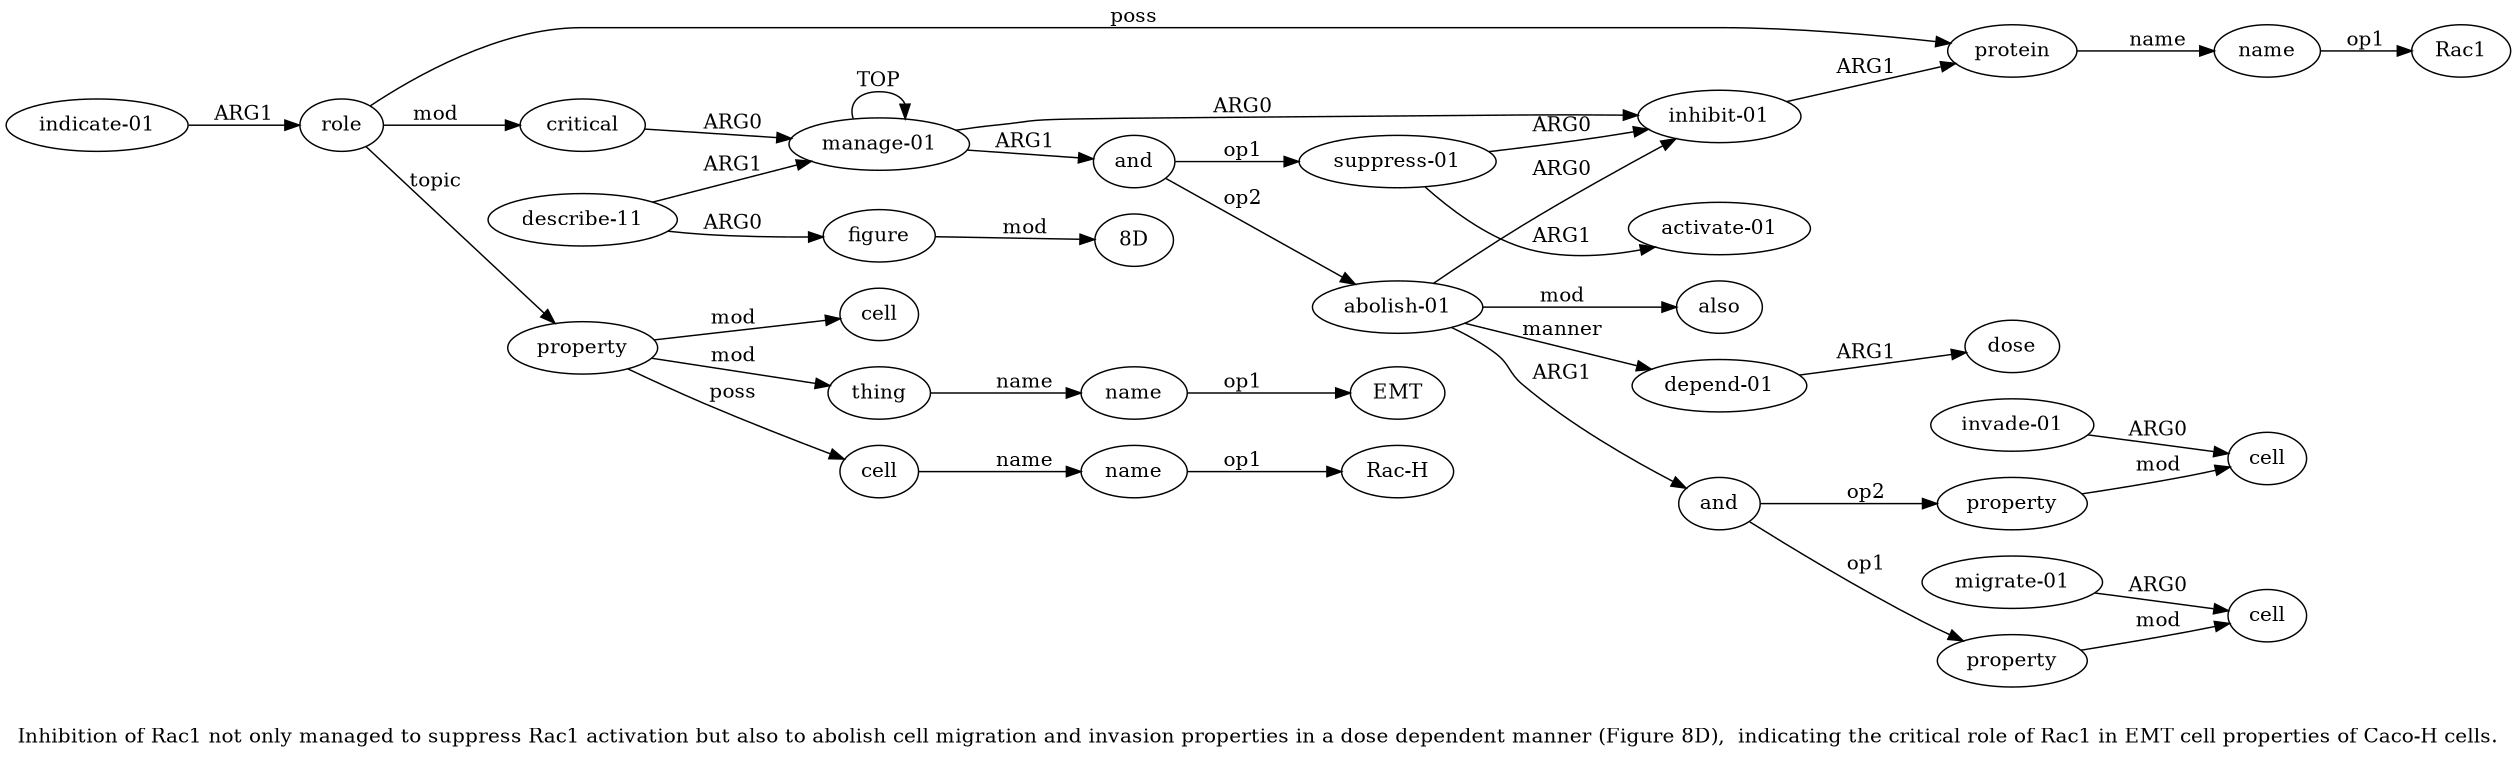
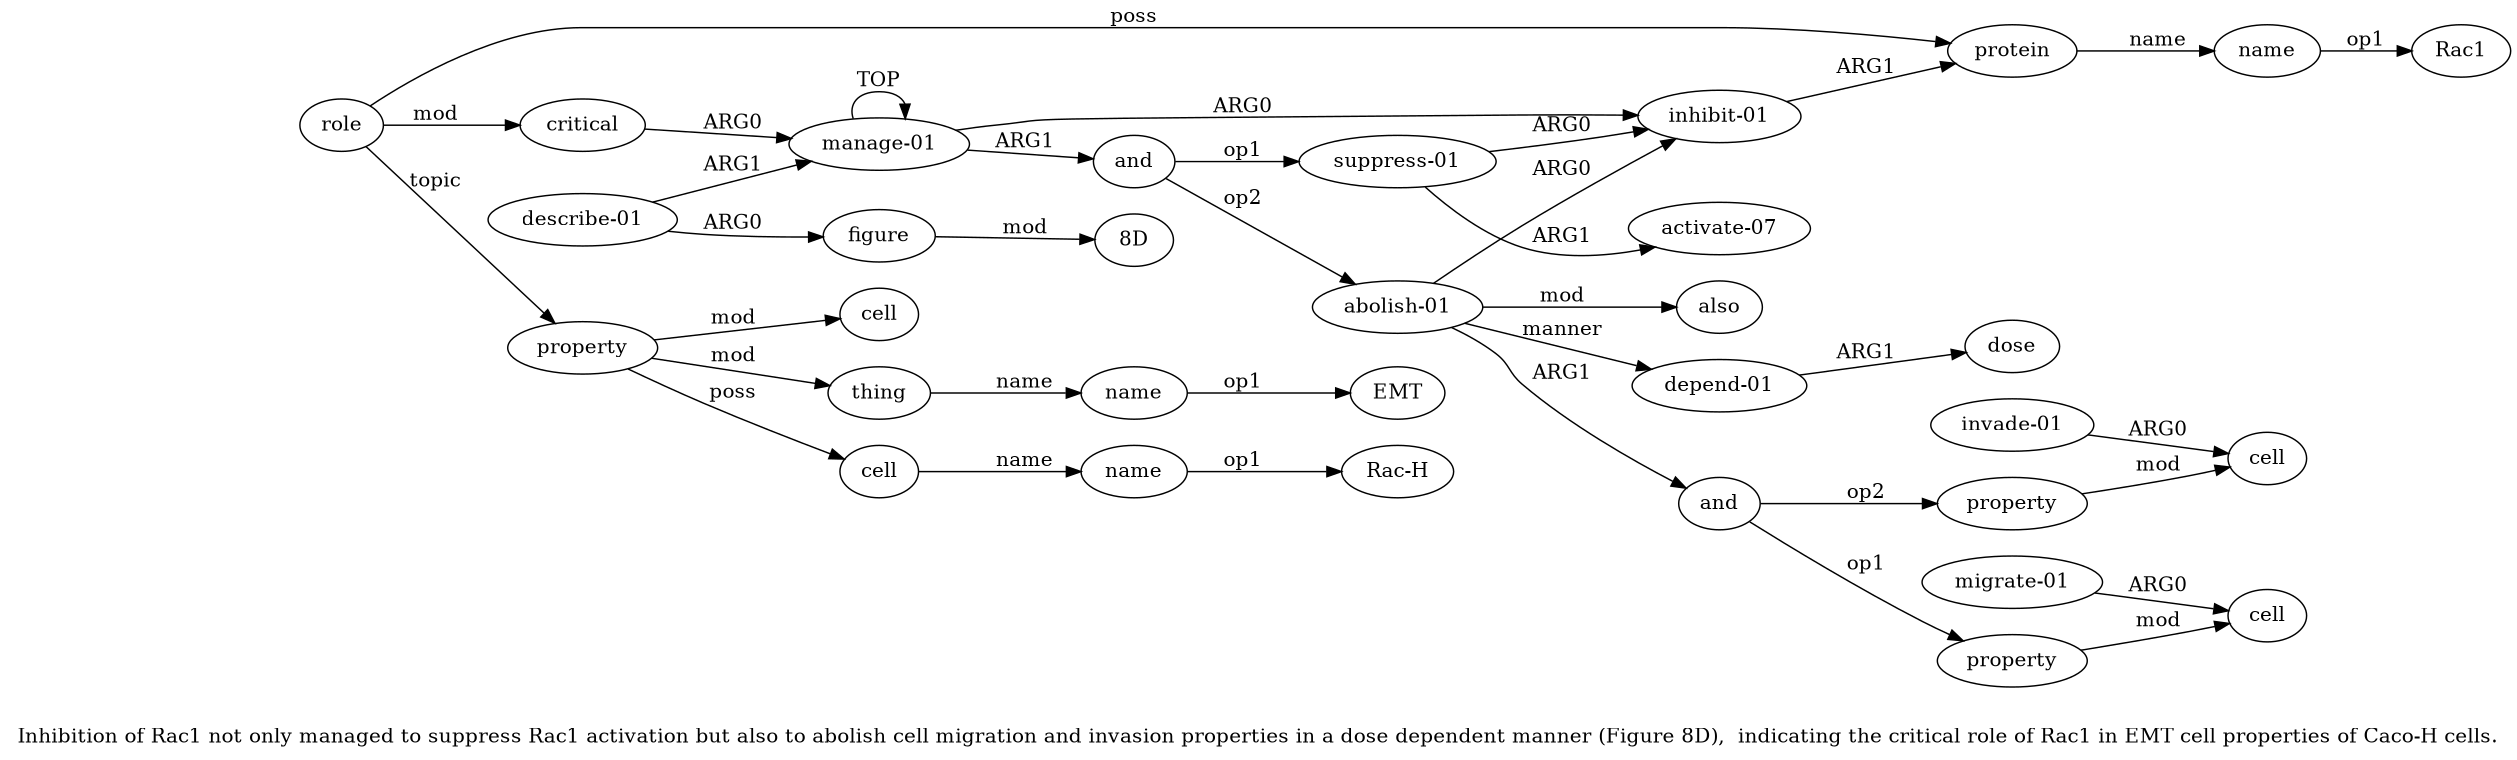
(97, 125) -> none
(583, 220) -> (583, 220)
(1719, 229) -> (1719, 229)
